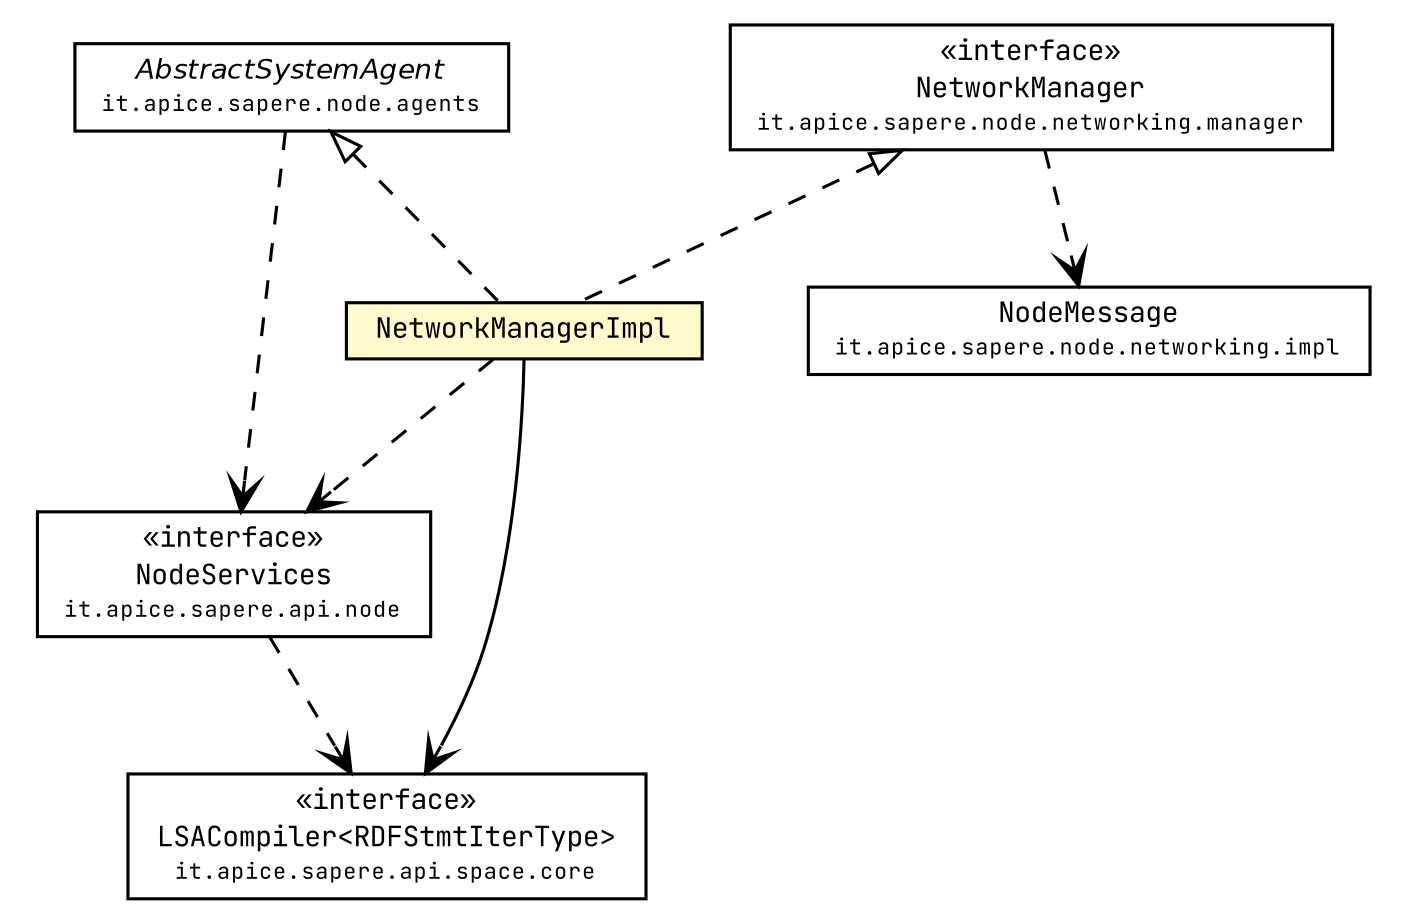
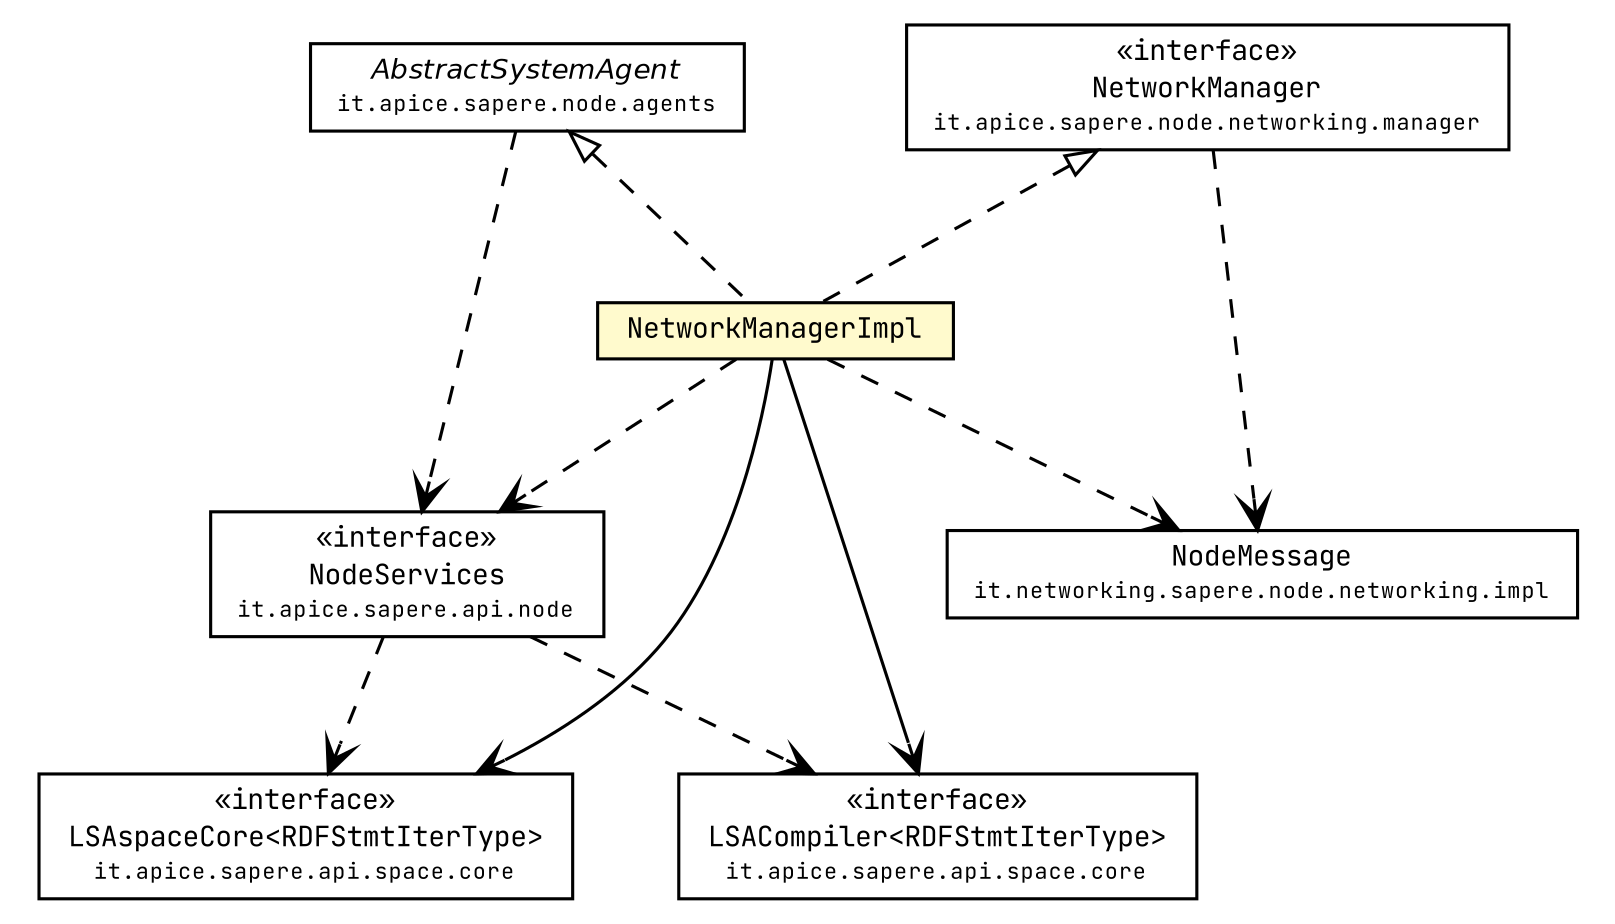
(1089, 348) -> (1262, 591)
none -> (989, 438)
none -> (304, 836)
